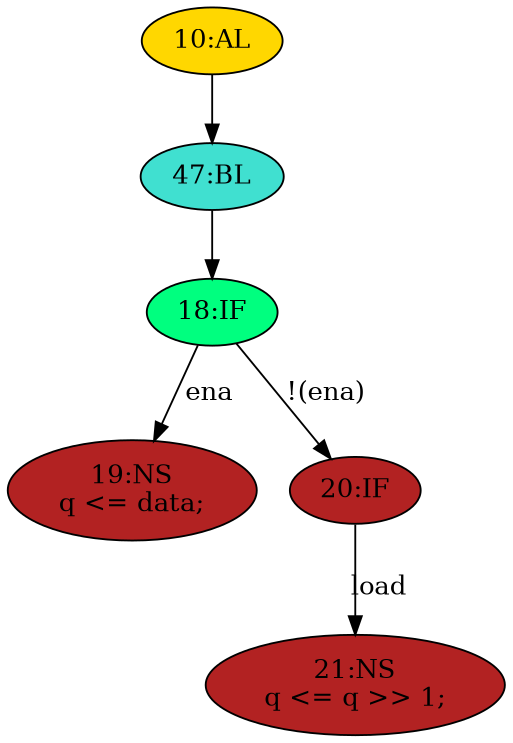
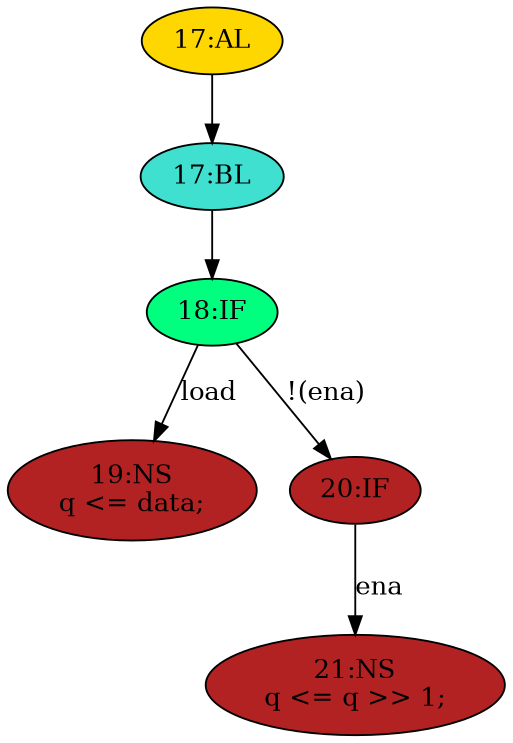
(212, 41) -> (212, 41)
(212, 177) -> (212, 177)
(209, 393) -> (209, 393)
(379, 588) -> (379, 588)
